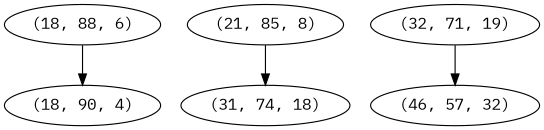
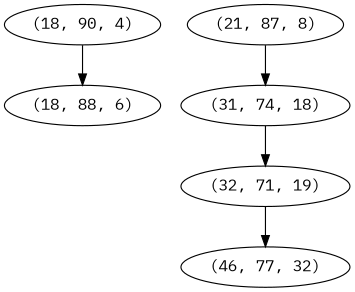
(265, 25) -> (265, 25)
(83, 60) -> (83, 60)
(455, 105) -> (265, 267)
none -> (265, 140)
